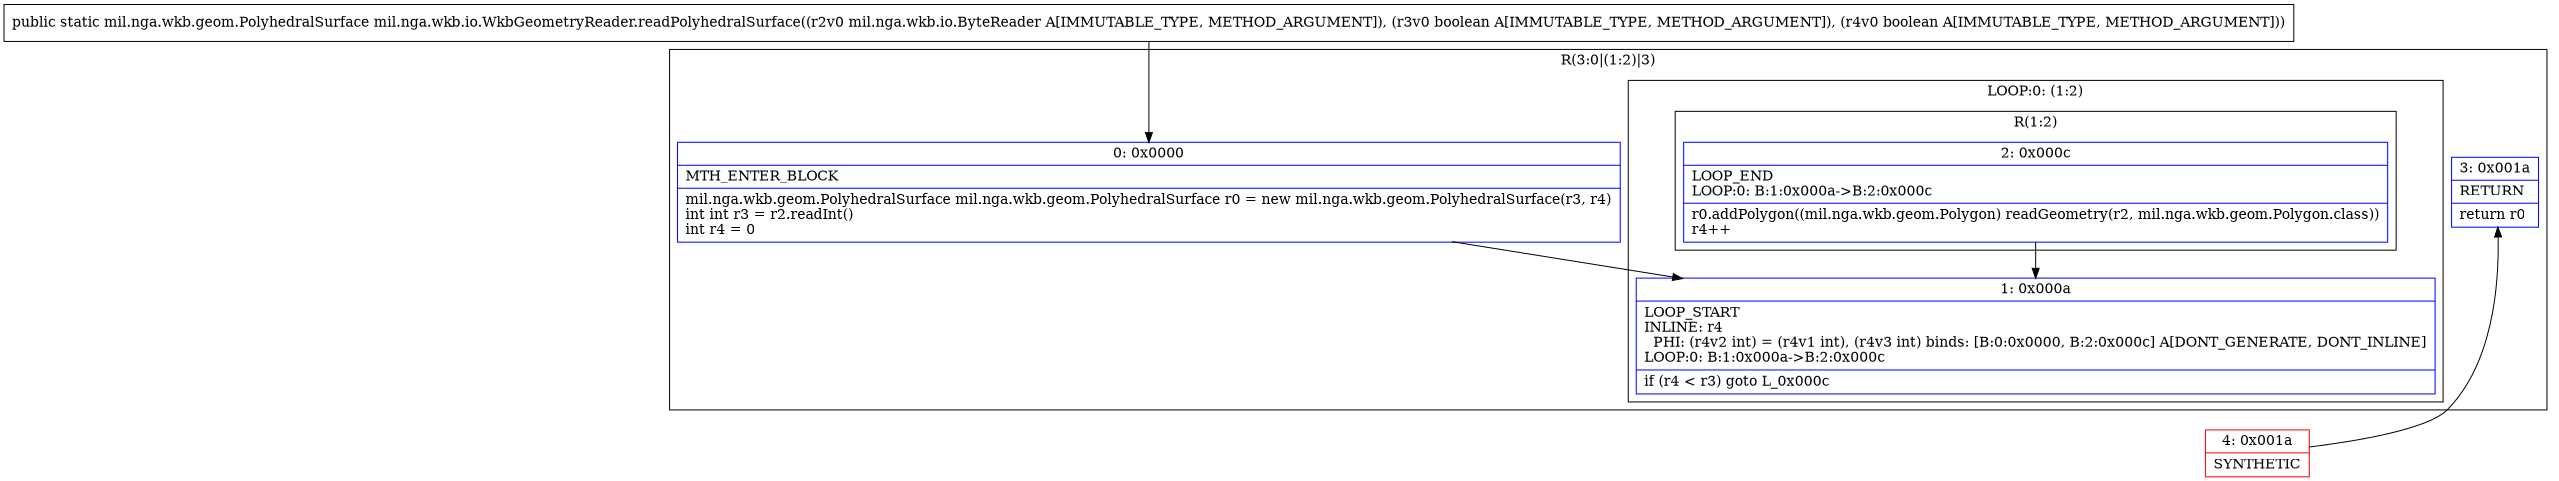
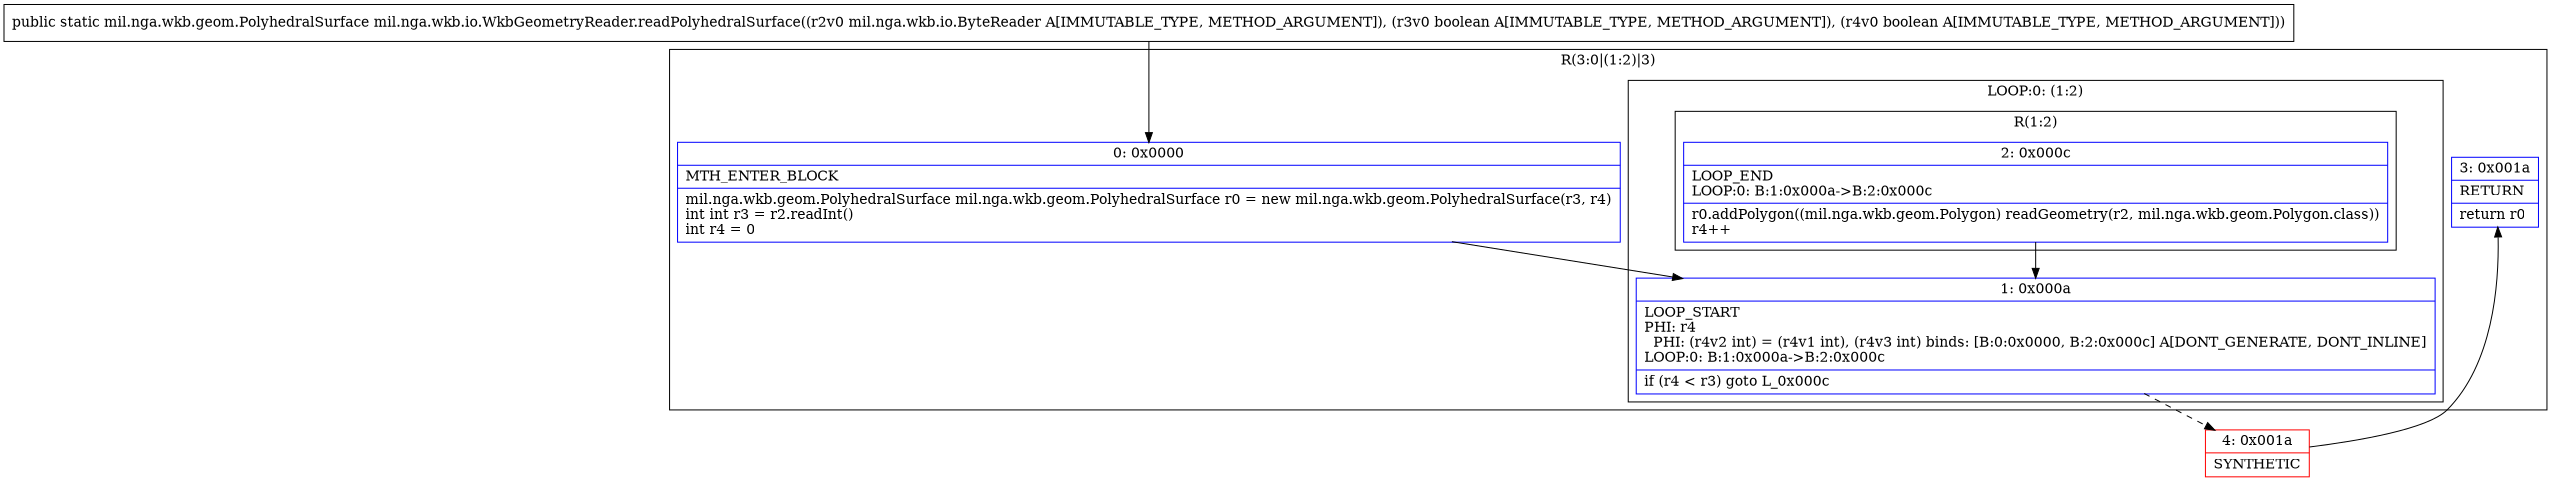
(1686, 328) -> (1673, 328)
none -> (2187, 416)
